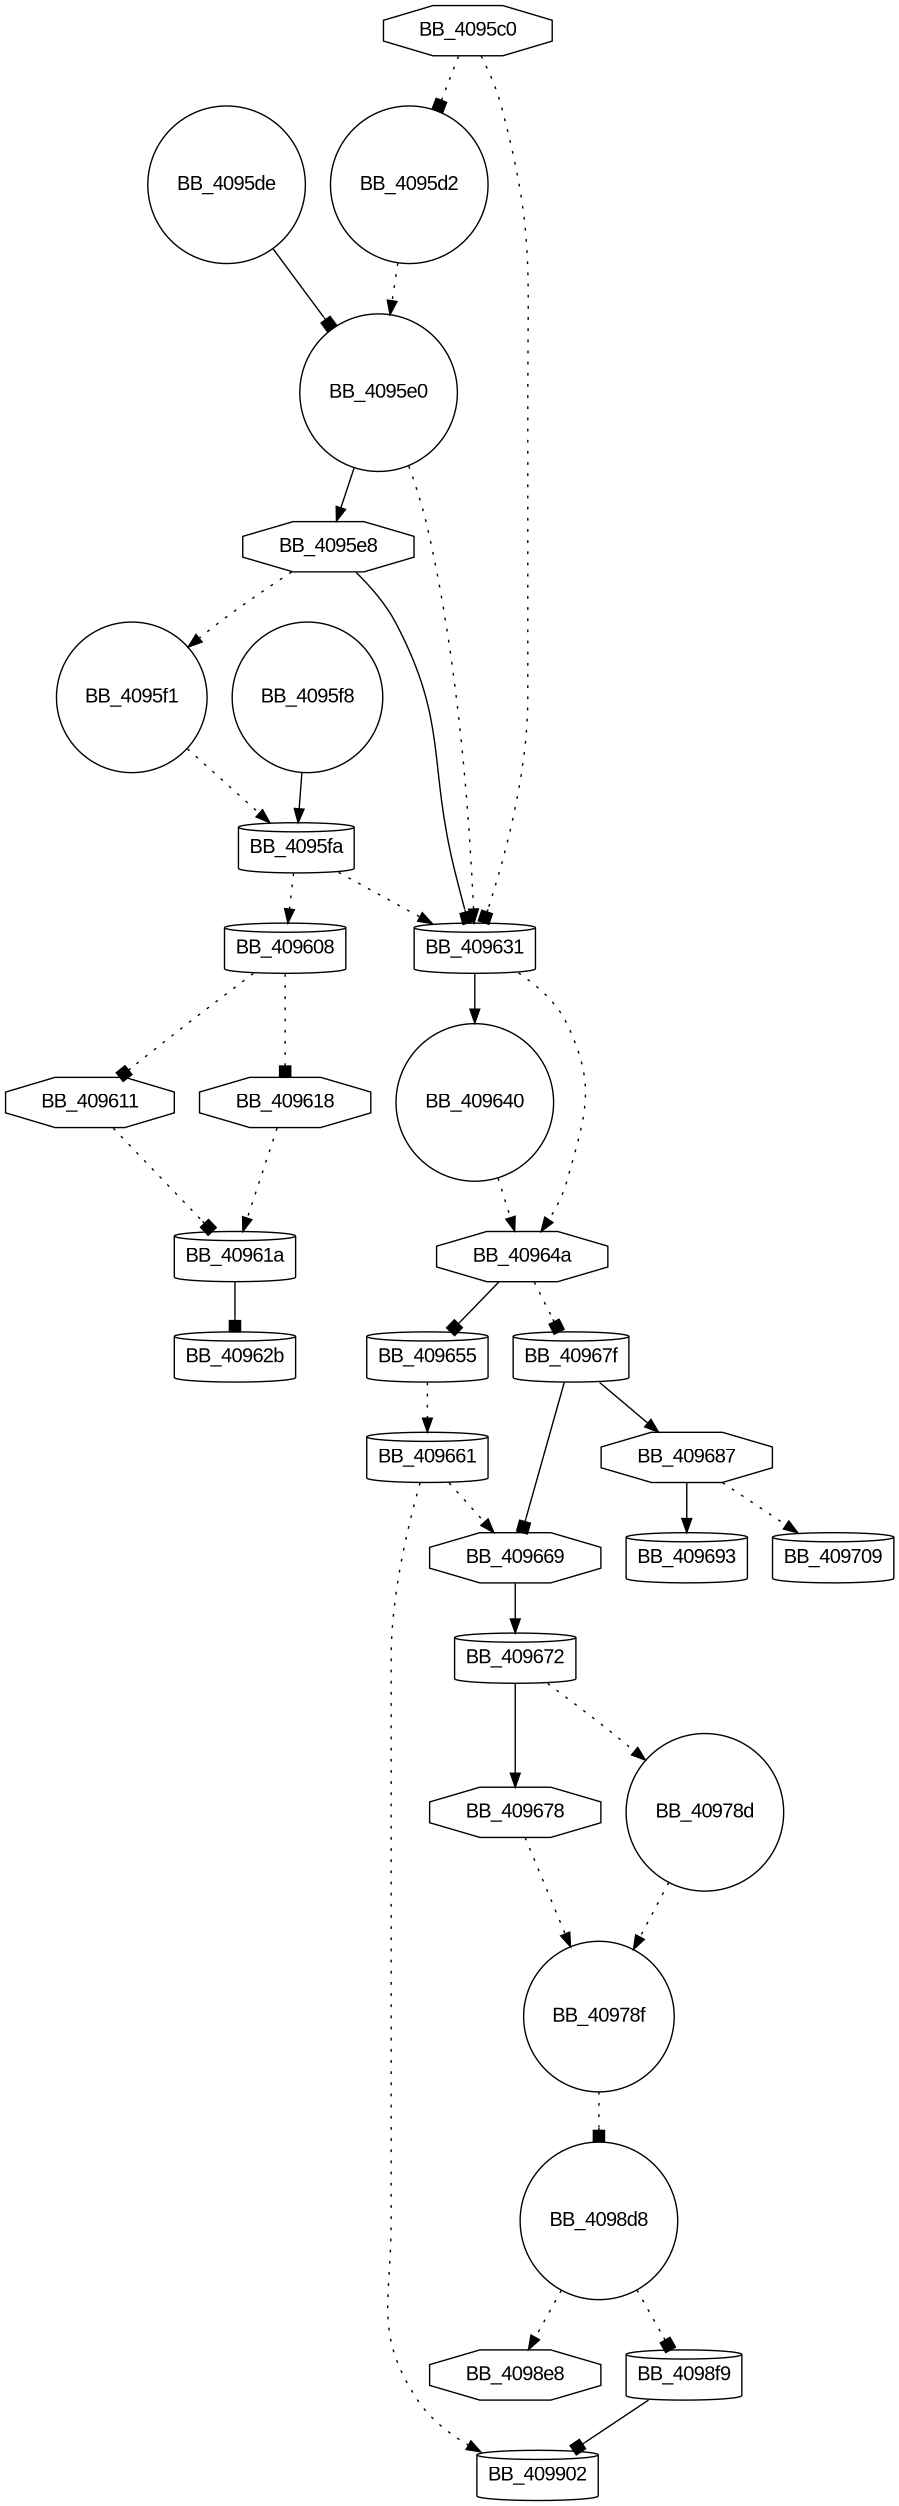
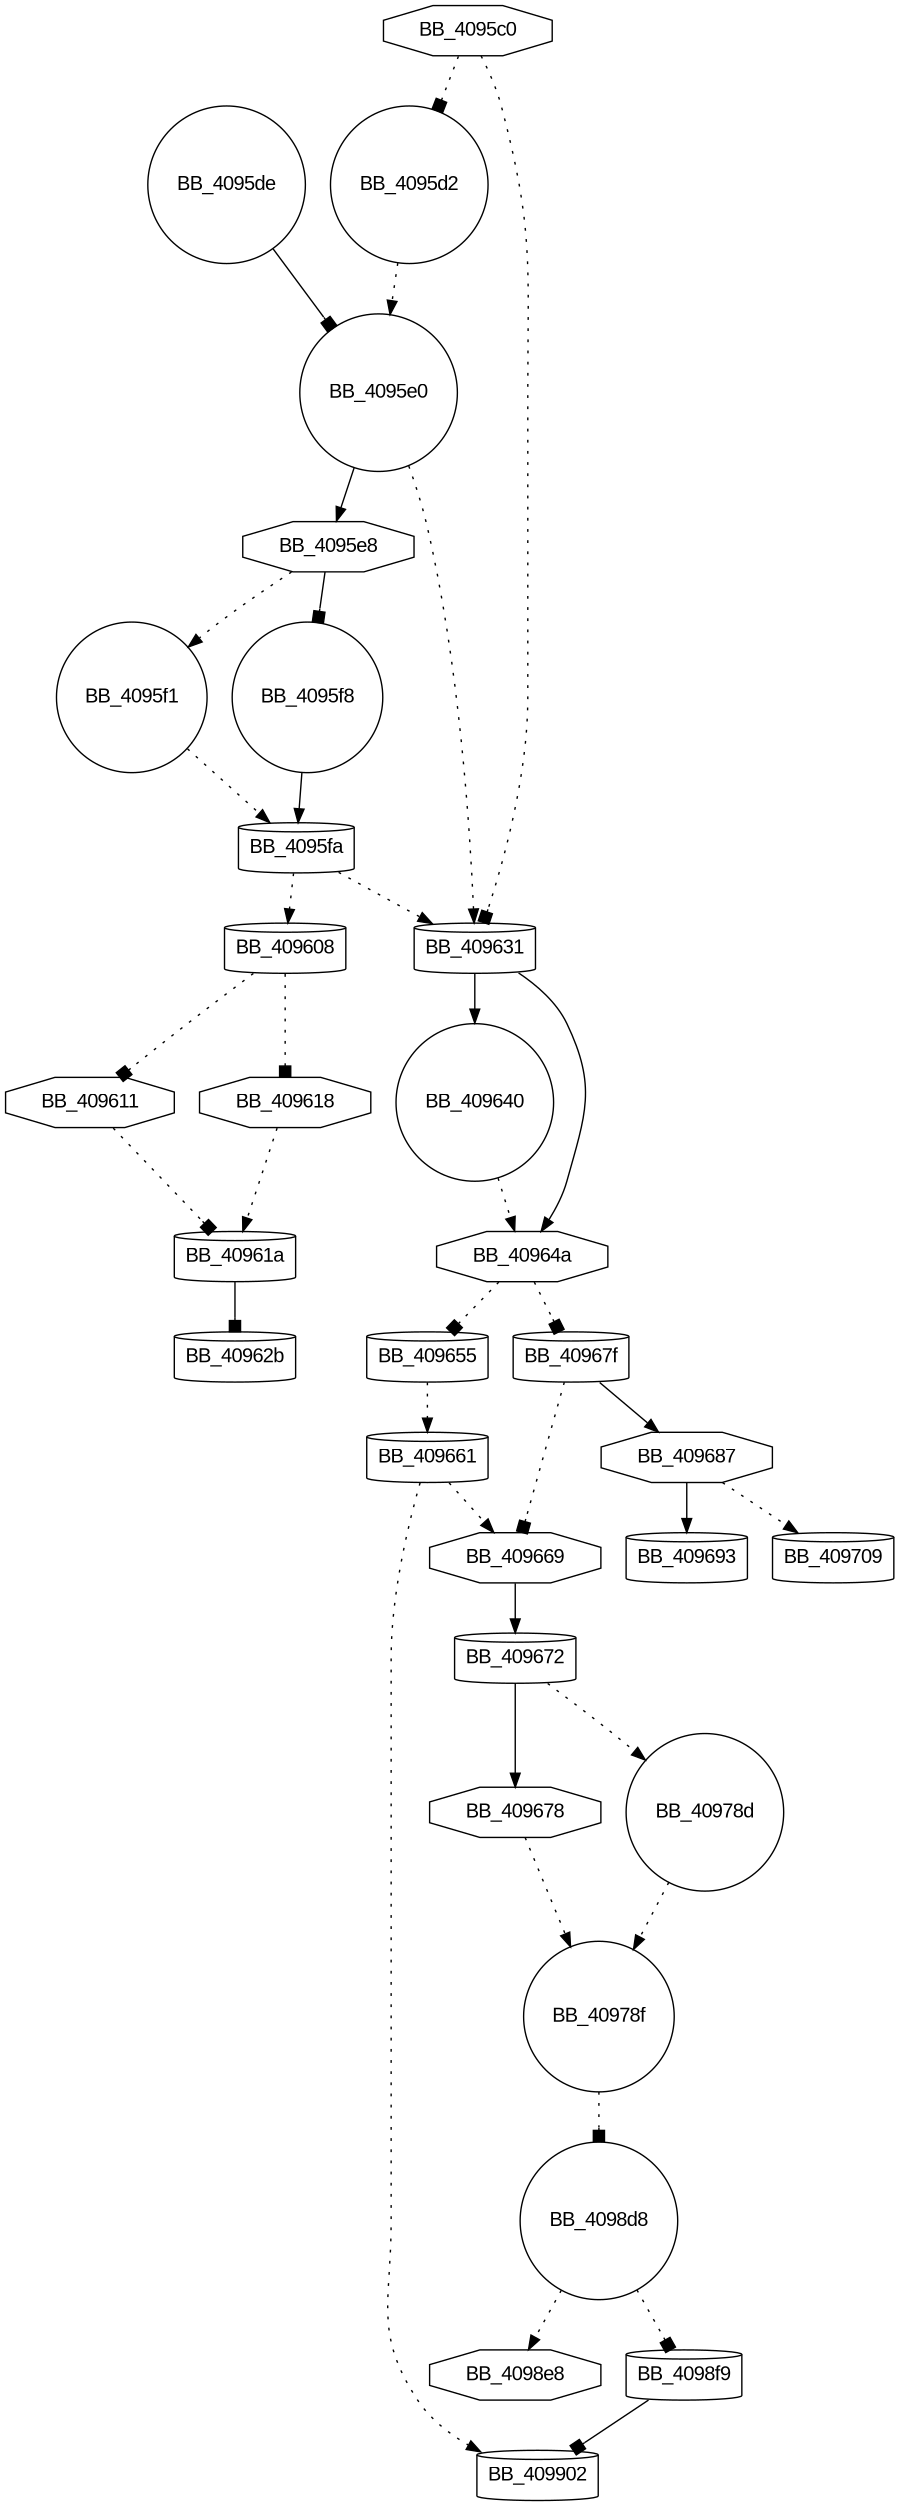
(433, 732) -> (322, 590)
(585, 1088) -> (585, 1088)
(480, 1302) -> (480, 1302)
(545, 1450) -> (545, 1450)
